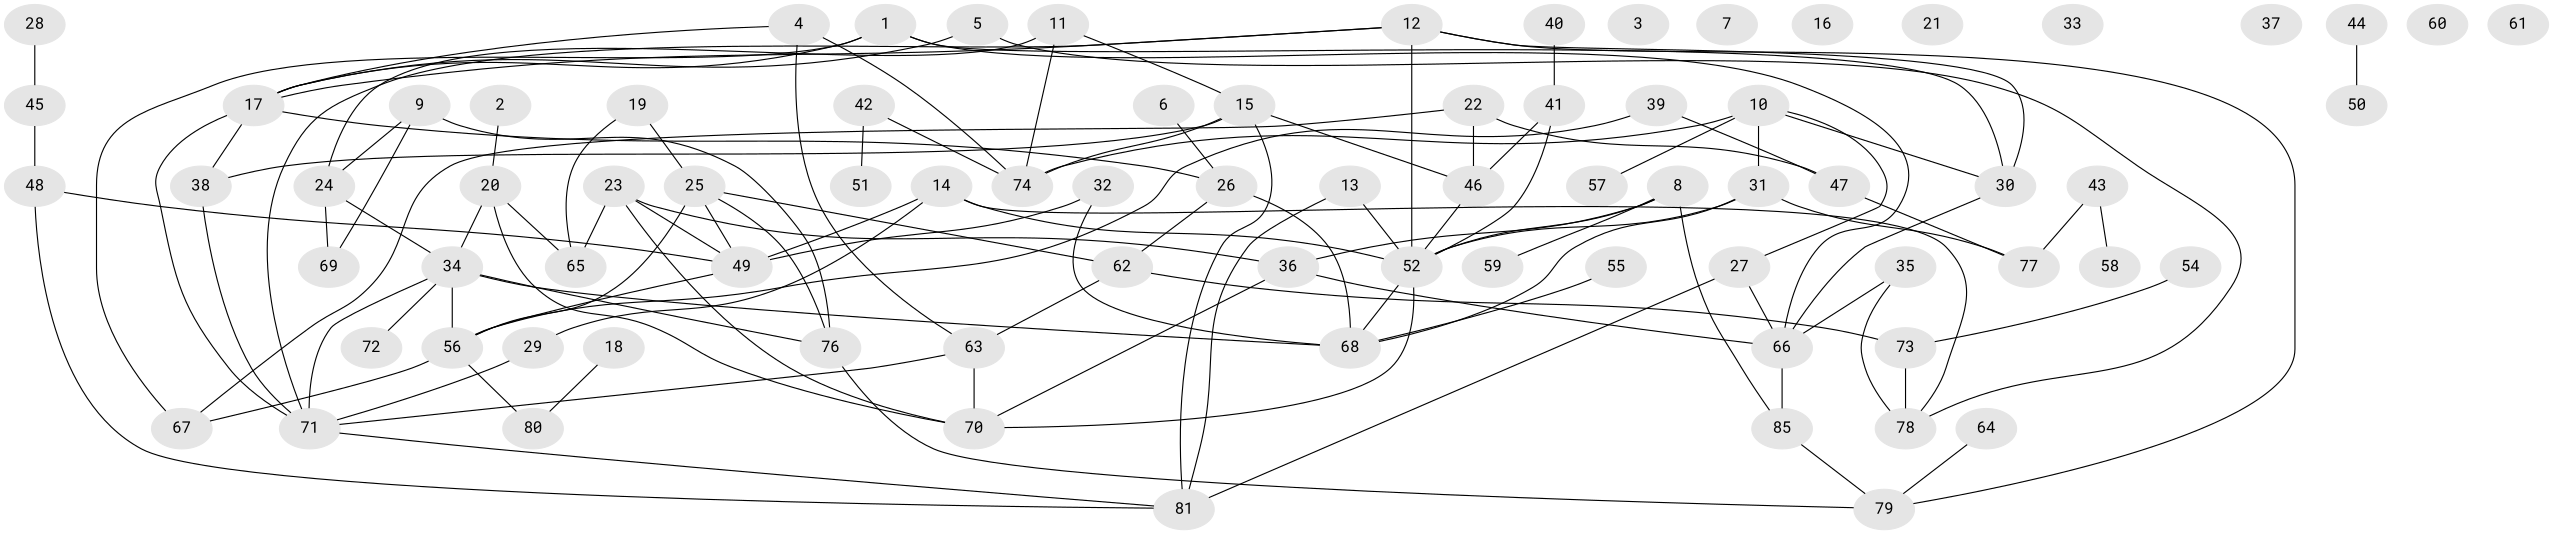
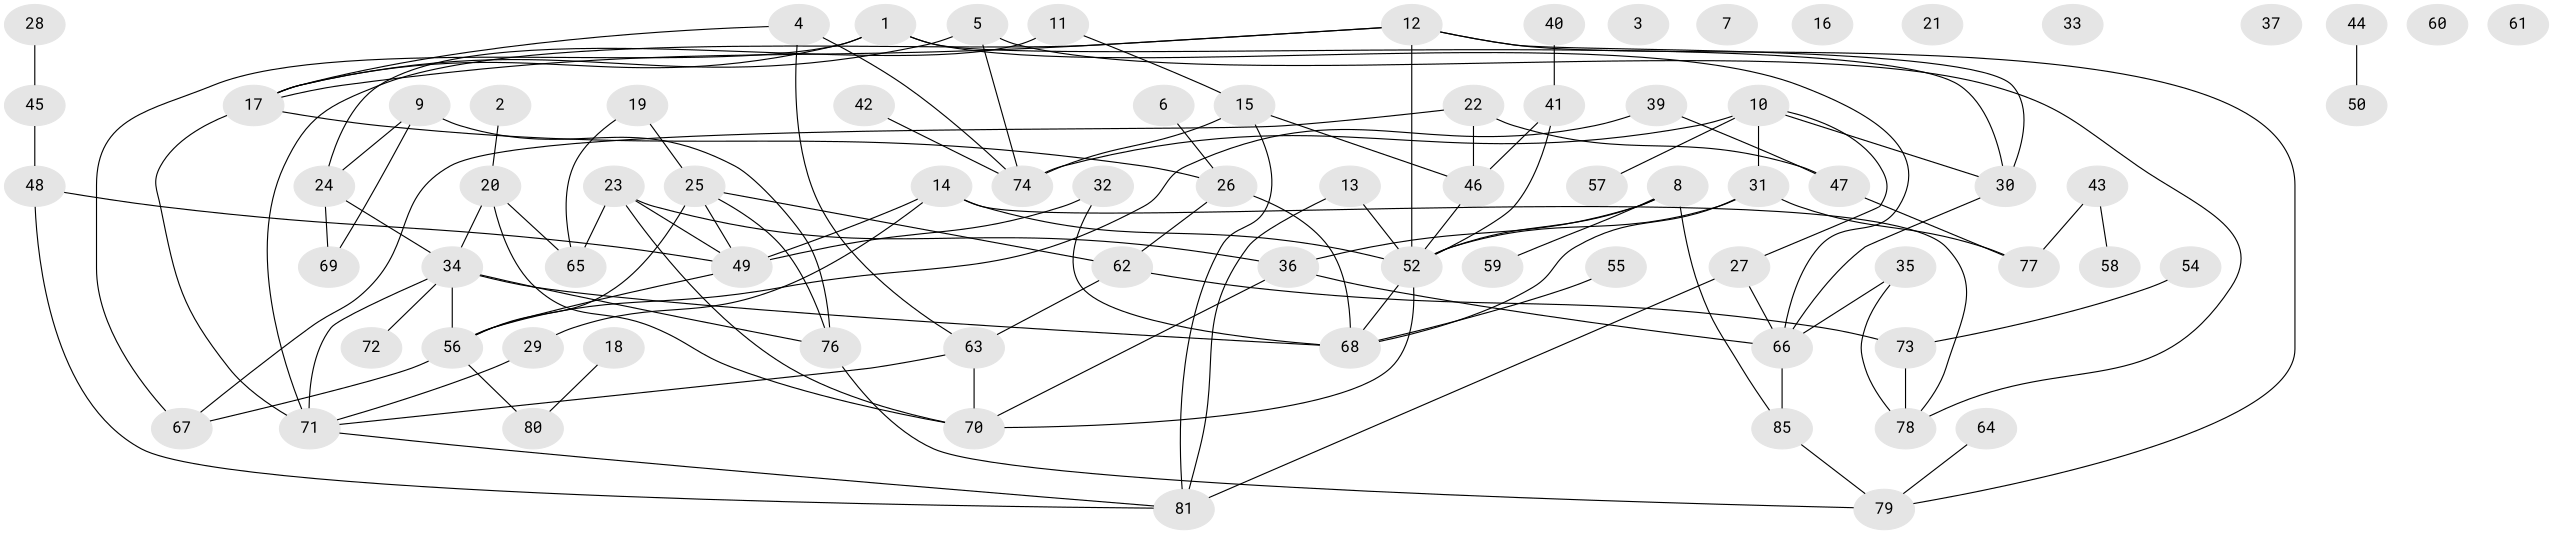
(1040, 106) -> (1000, 106)
(201, 186) -> none
(861, 186) -> none
